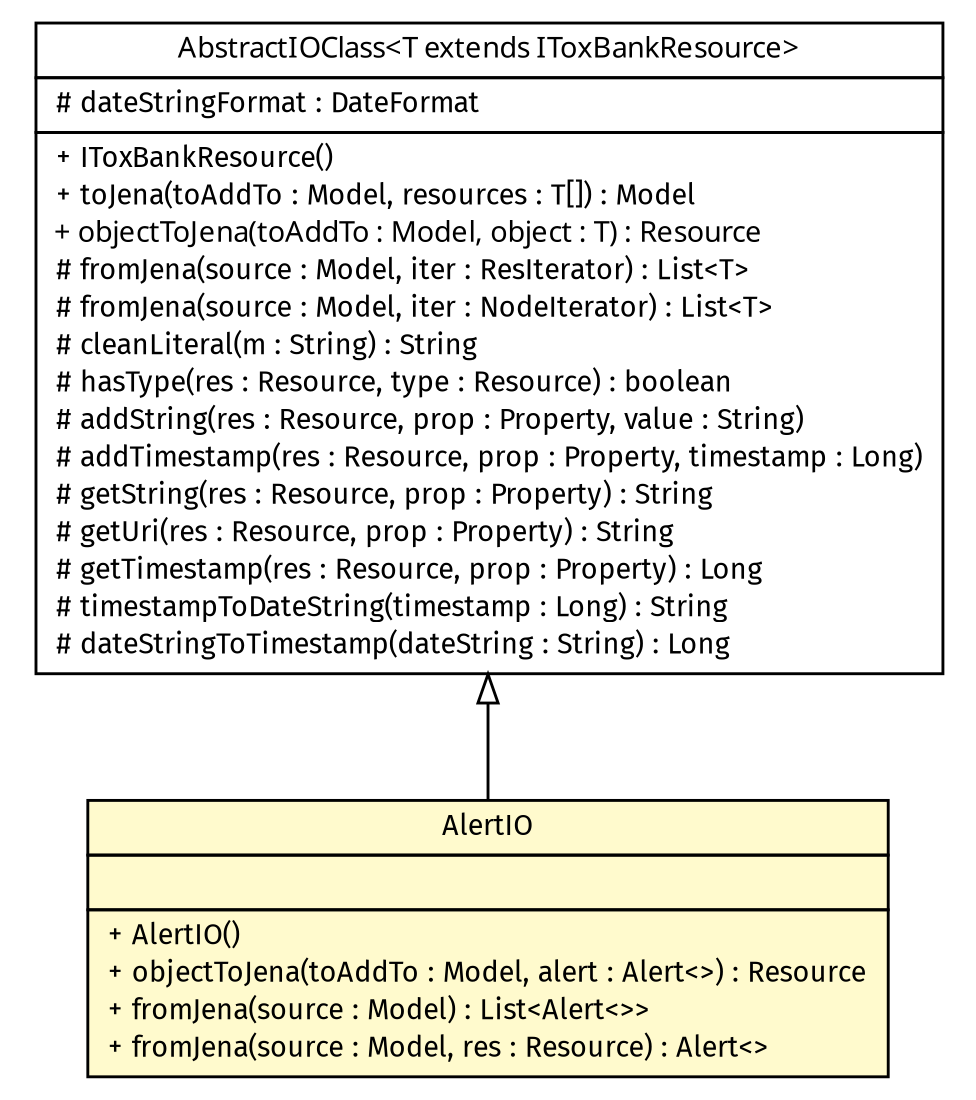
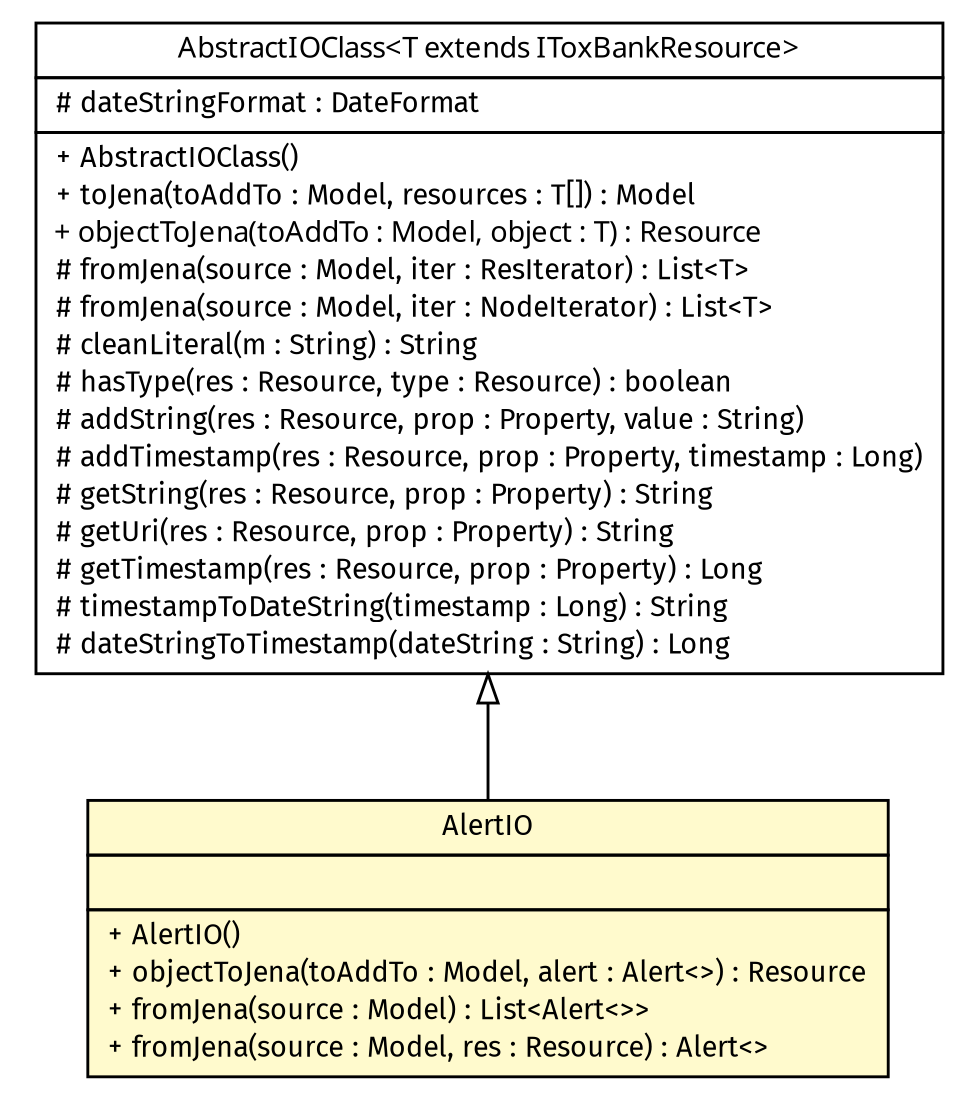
(196, 158) -> (179, 158)
